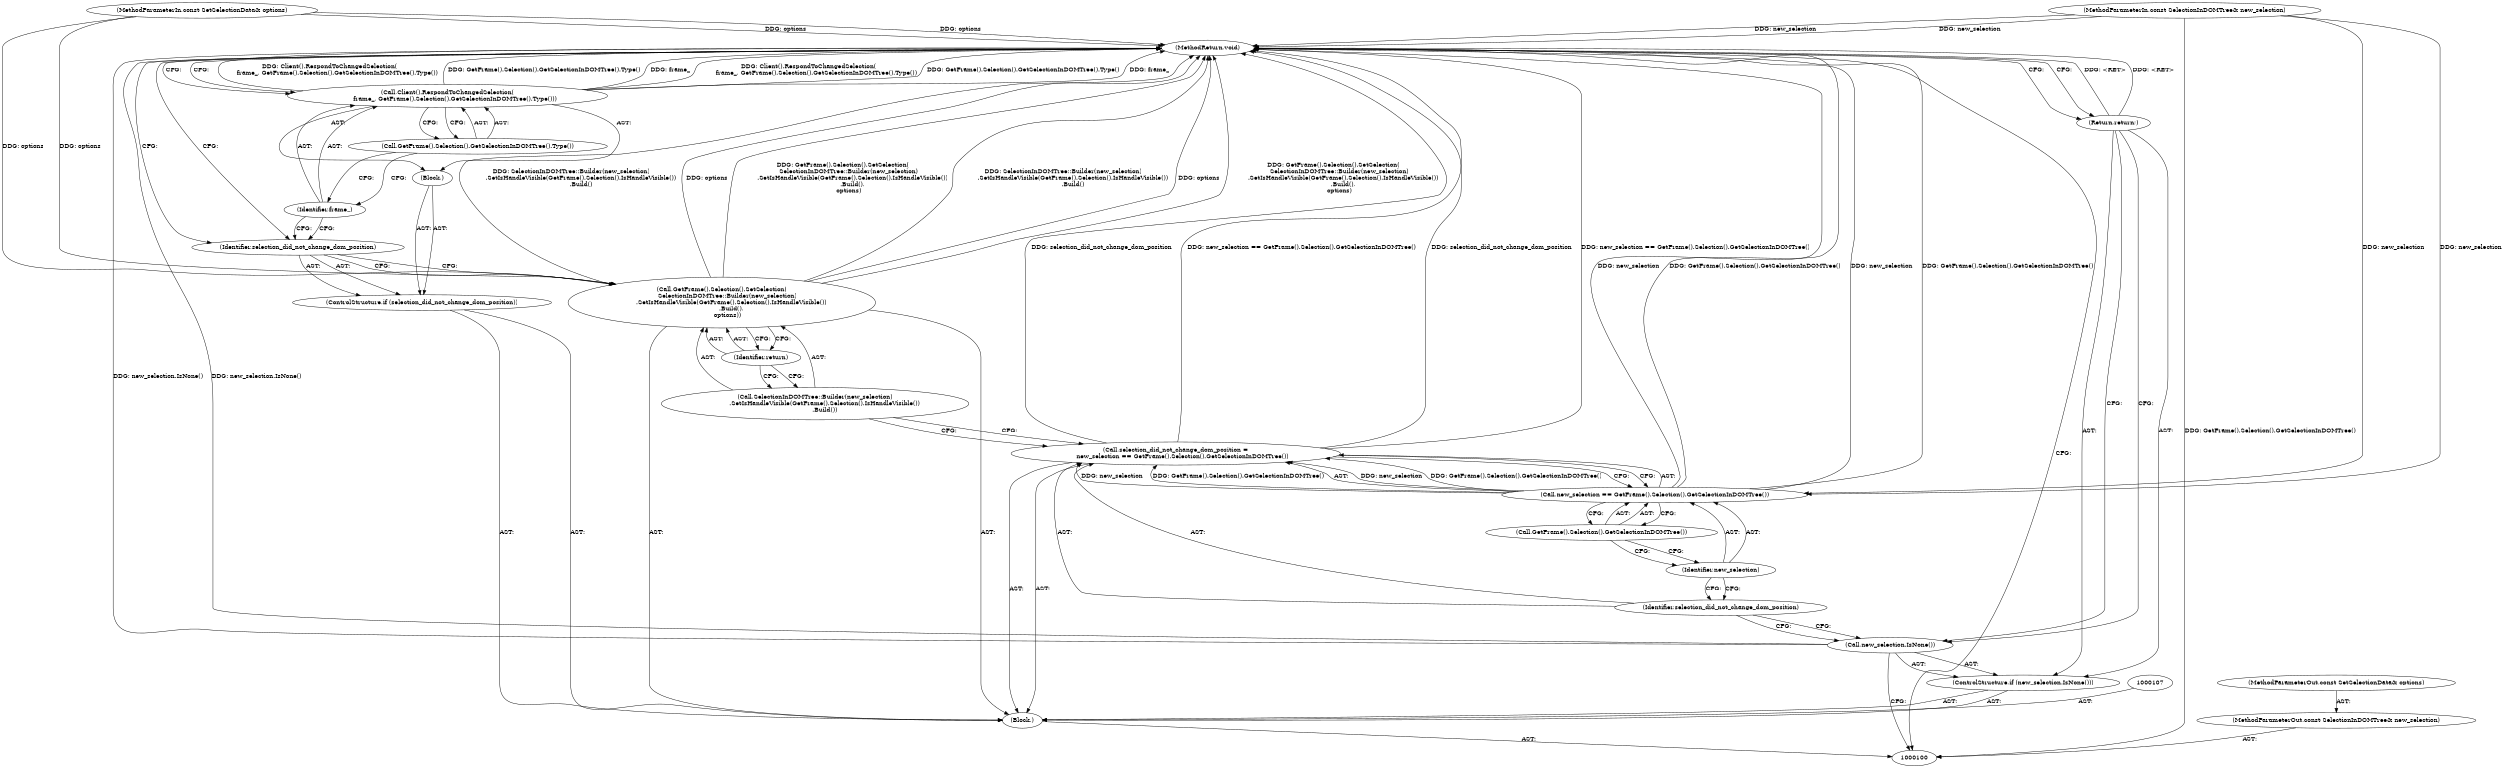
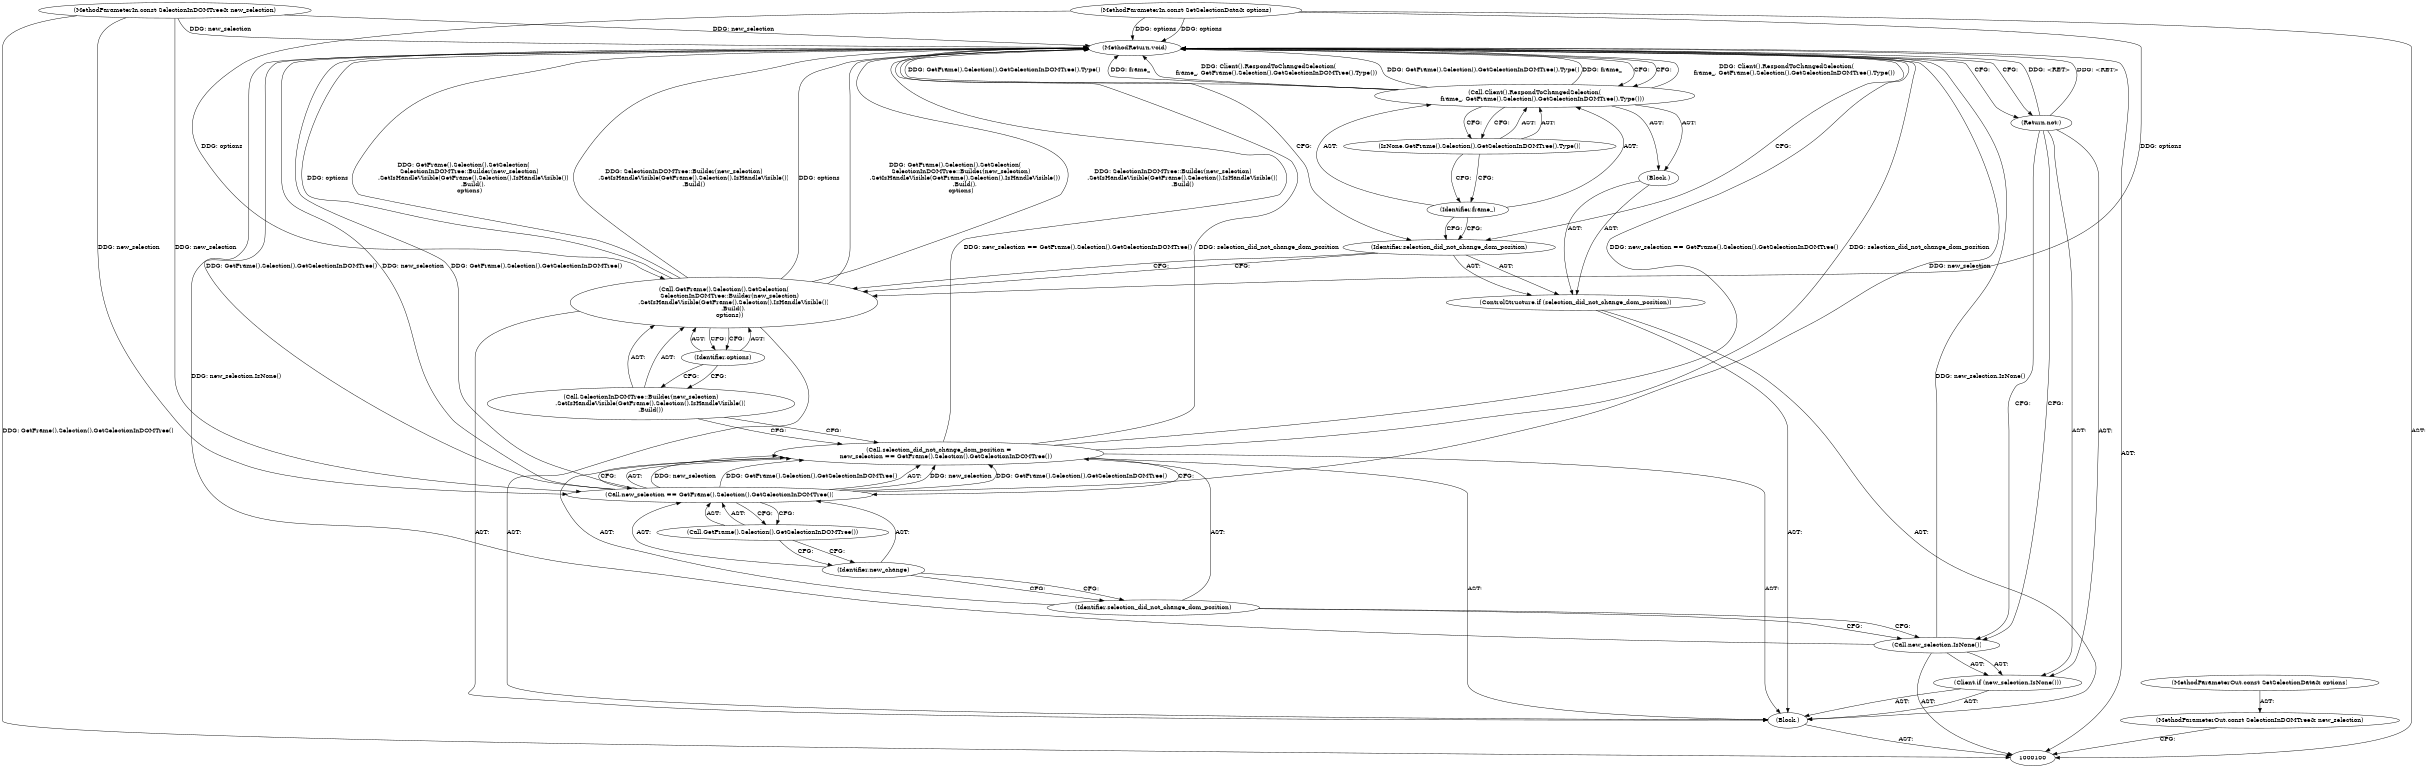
none -> (2373, 38)
(2114, 123) -> (2041, 123)
(478, 146) -> (1480, 146)
(761, 358) -> (723, 358)
(2064, 454) -> (2129, 454)
(1721, 570) -> (873, 570)
(2023, 683) -> (2008, 683)
(2150, 683) -> none
(1899, 702) -> (1929, 702)
(2251, 739) -> (2169, 739)
